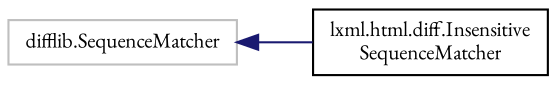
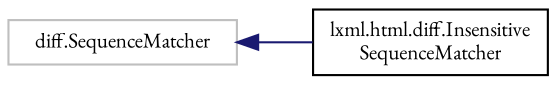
(123, 42) -> (123, 42)
